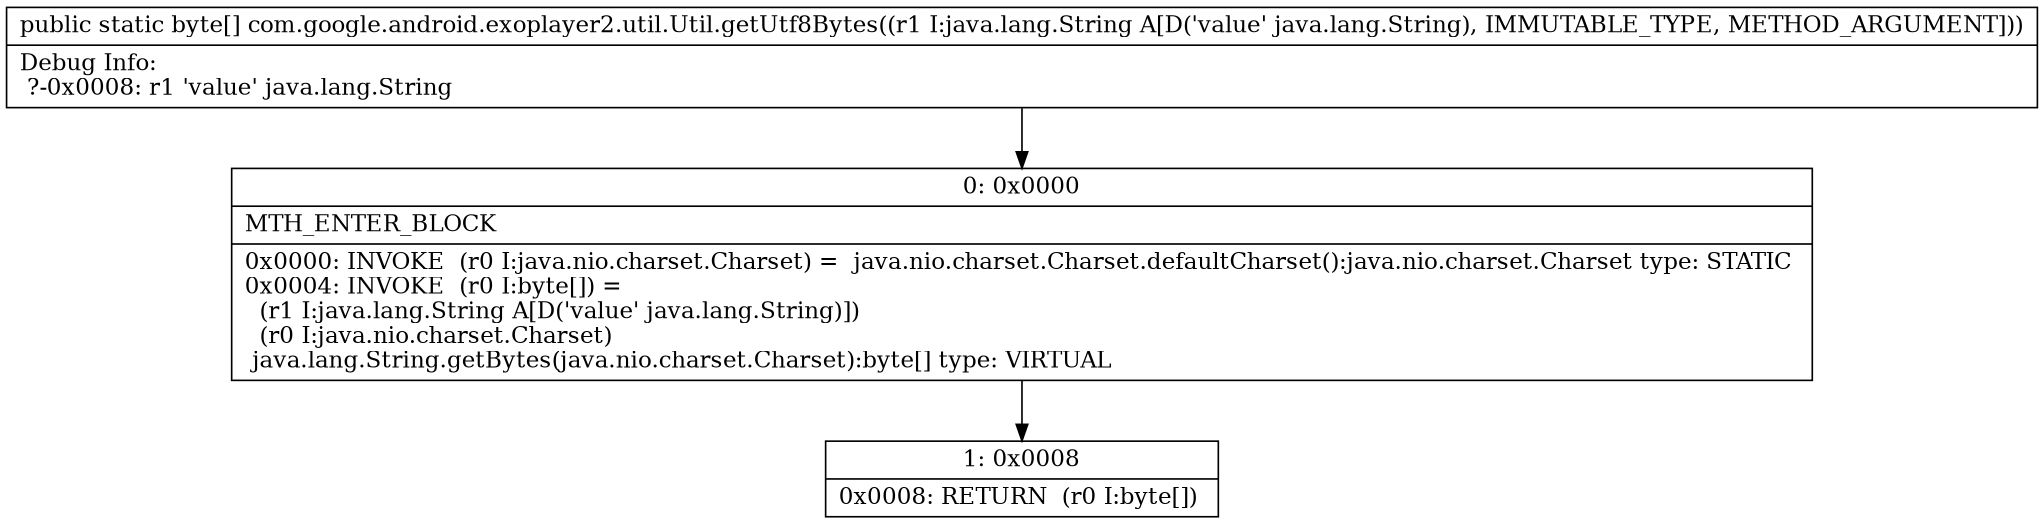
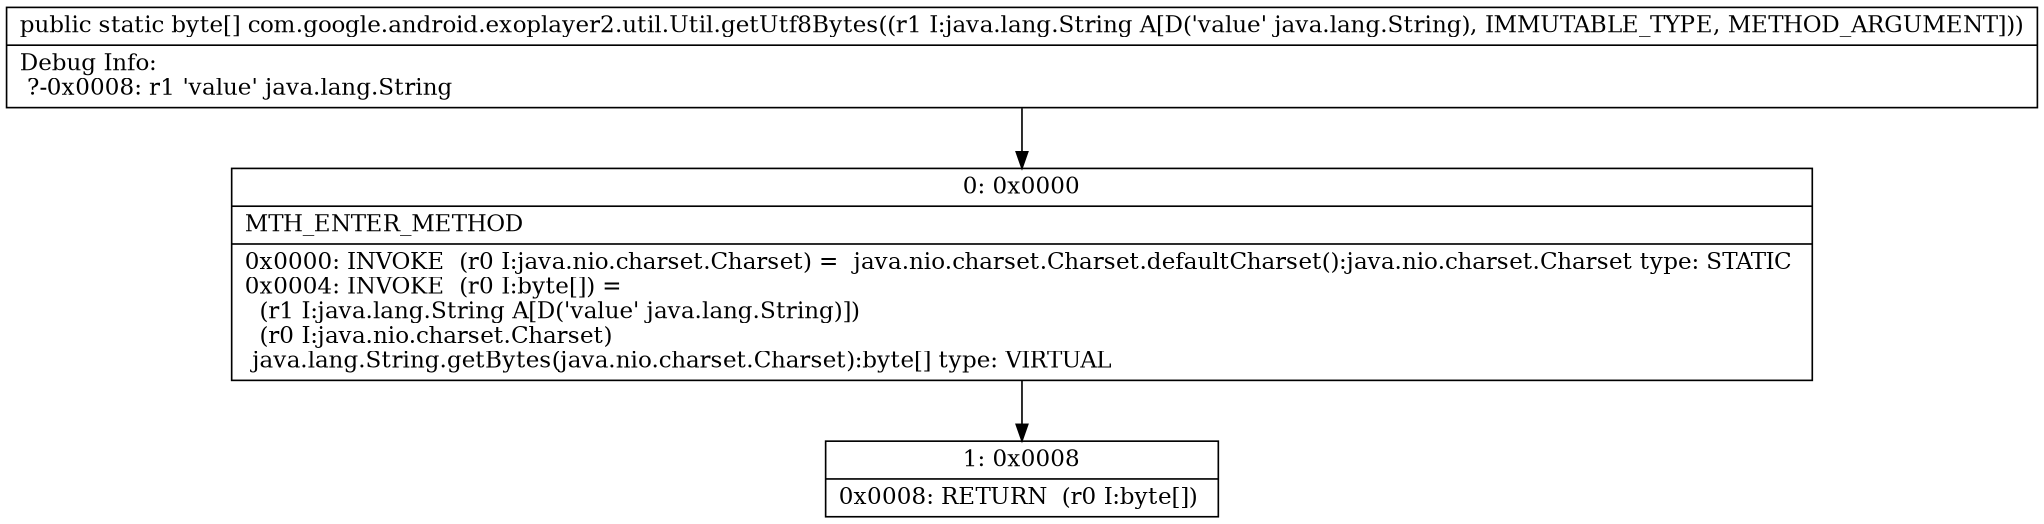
(371, 224) -> (384, 224)
